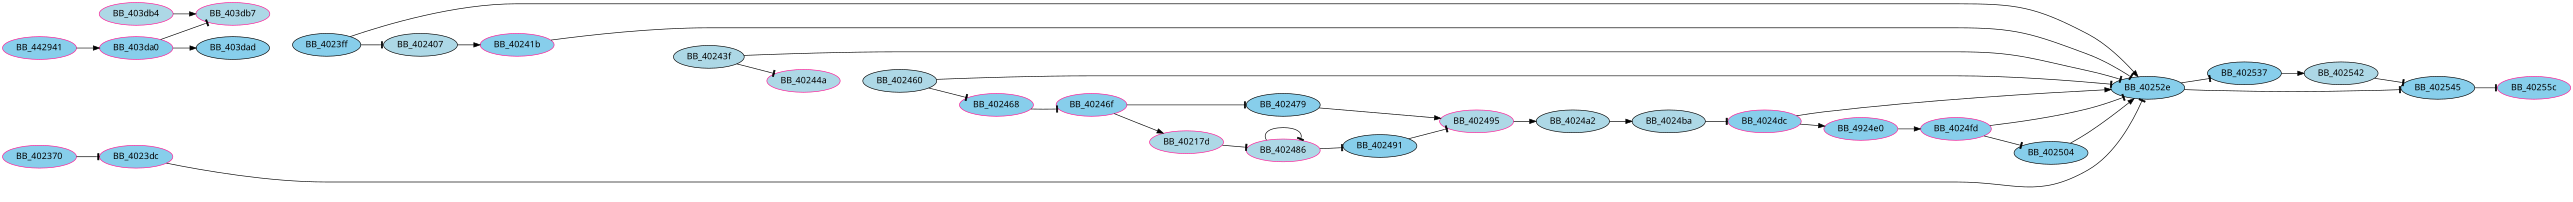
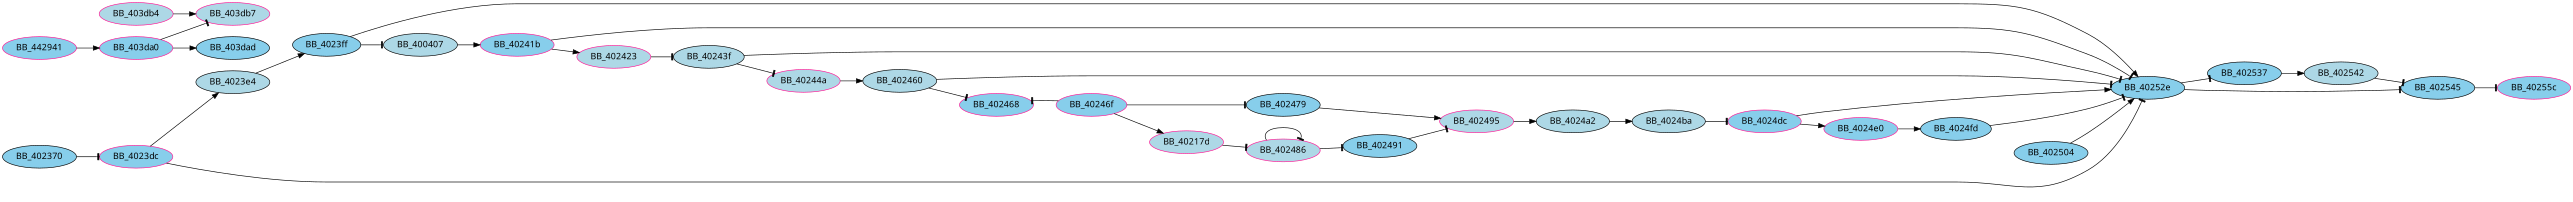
(420, 45) -> (420, 45)
none -> (614, 57)
none -> (848, 81)
none -> (233, 82)
(1043, 109) -> (1046, 101)
(1861, 129) -> (1861, 129)
(1956, 129) -> (1956, 129)
(2002, 140) -> none
(39, 157) -> (39, 157)
